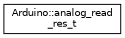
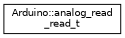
(62, 19) -> (62, 19)
